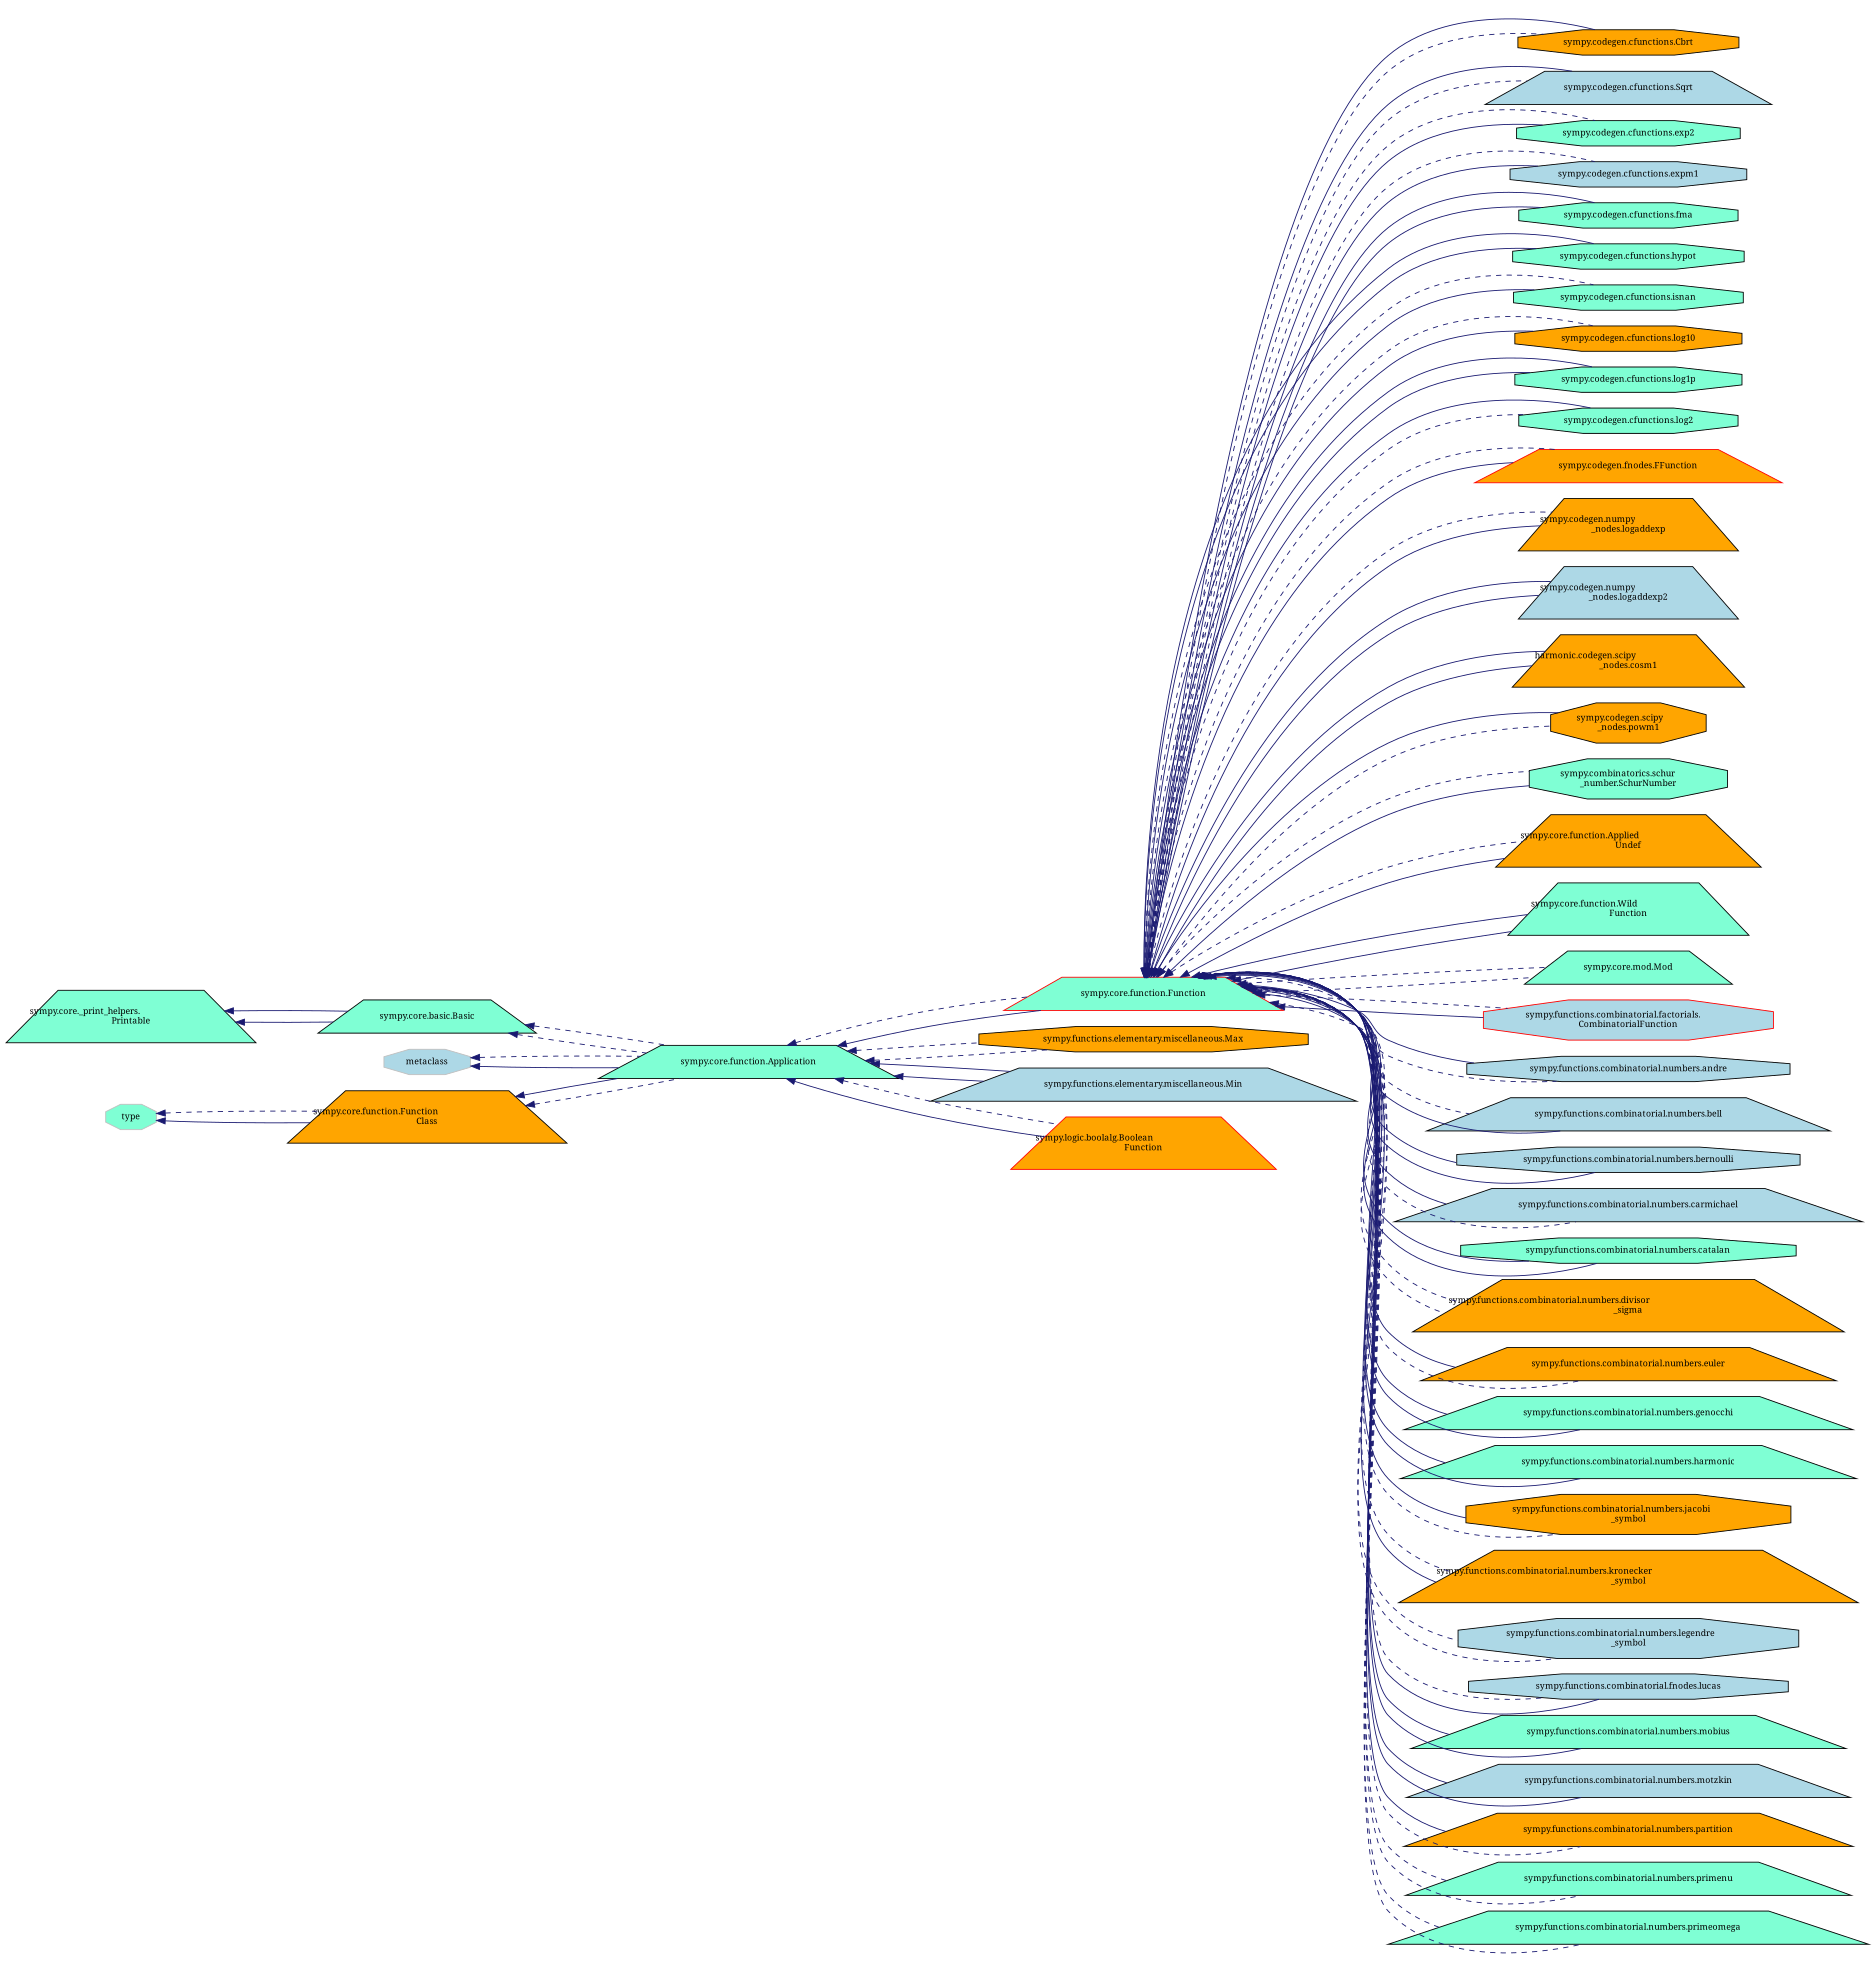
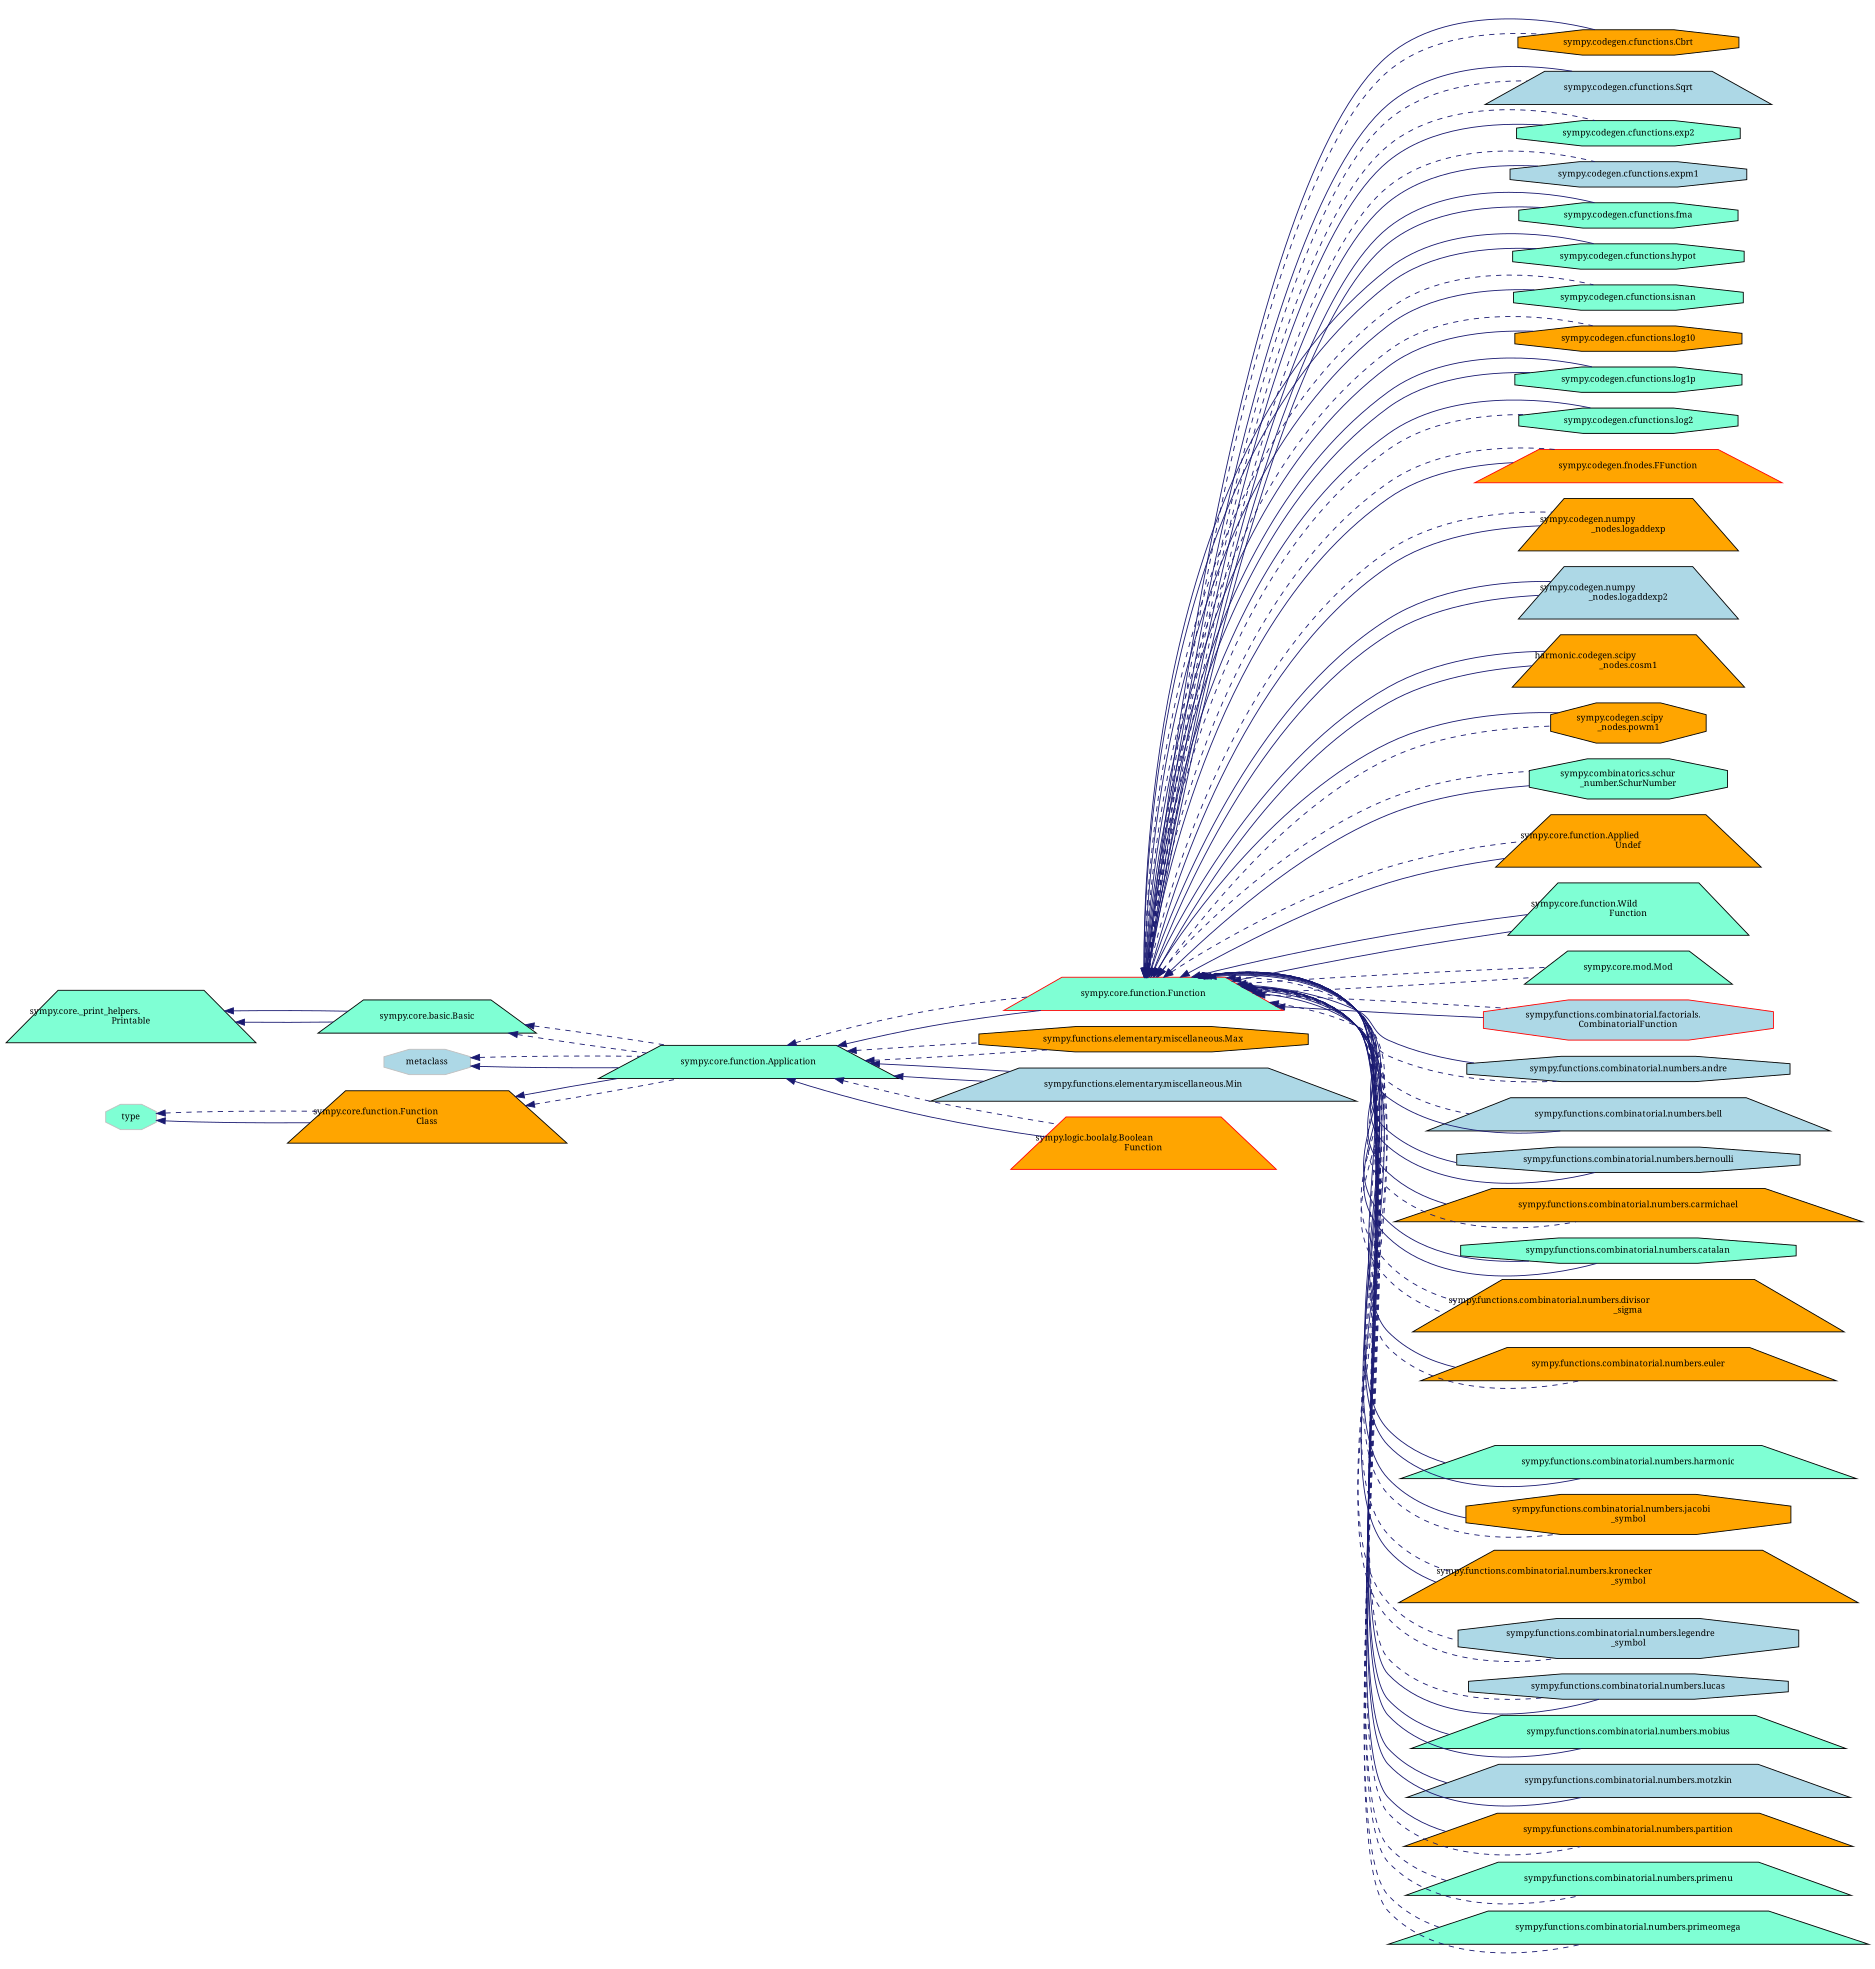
(1628, 1205) -> (1628, 1205)
(1628, 1413) -> none
(1628, 1687) -> (1628, 1687)
